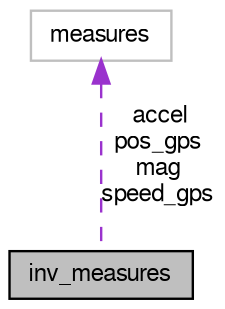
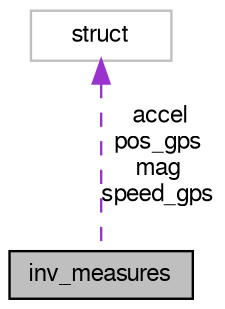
(101, 36) -> (101, 36)
